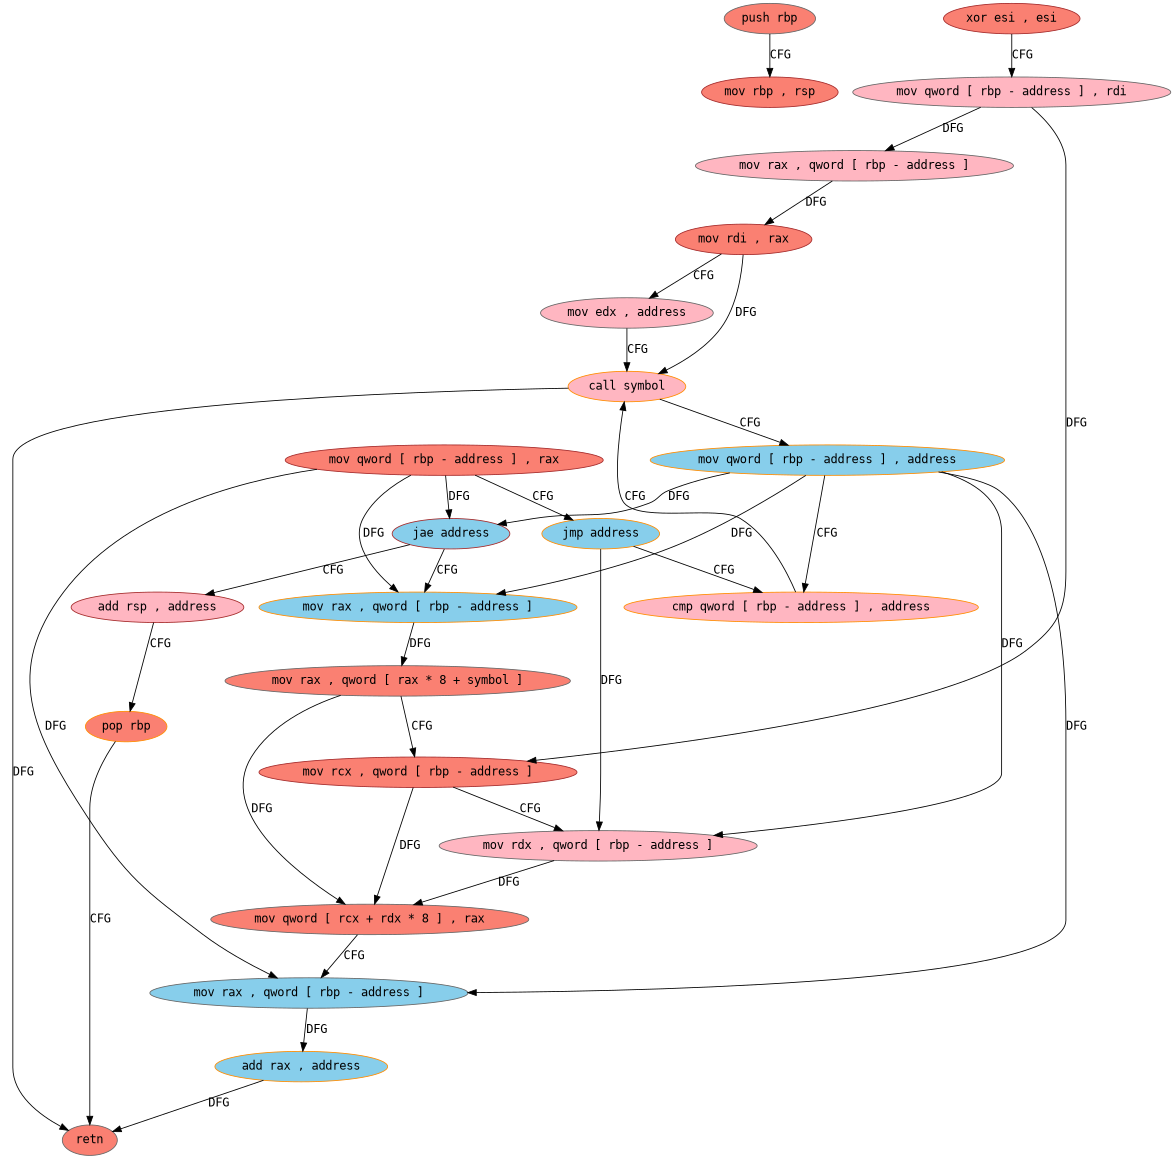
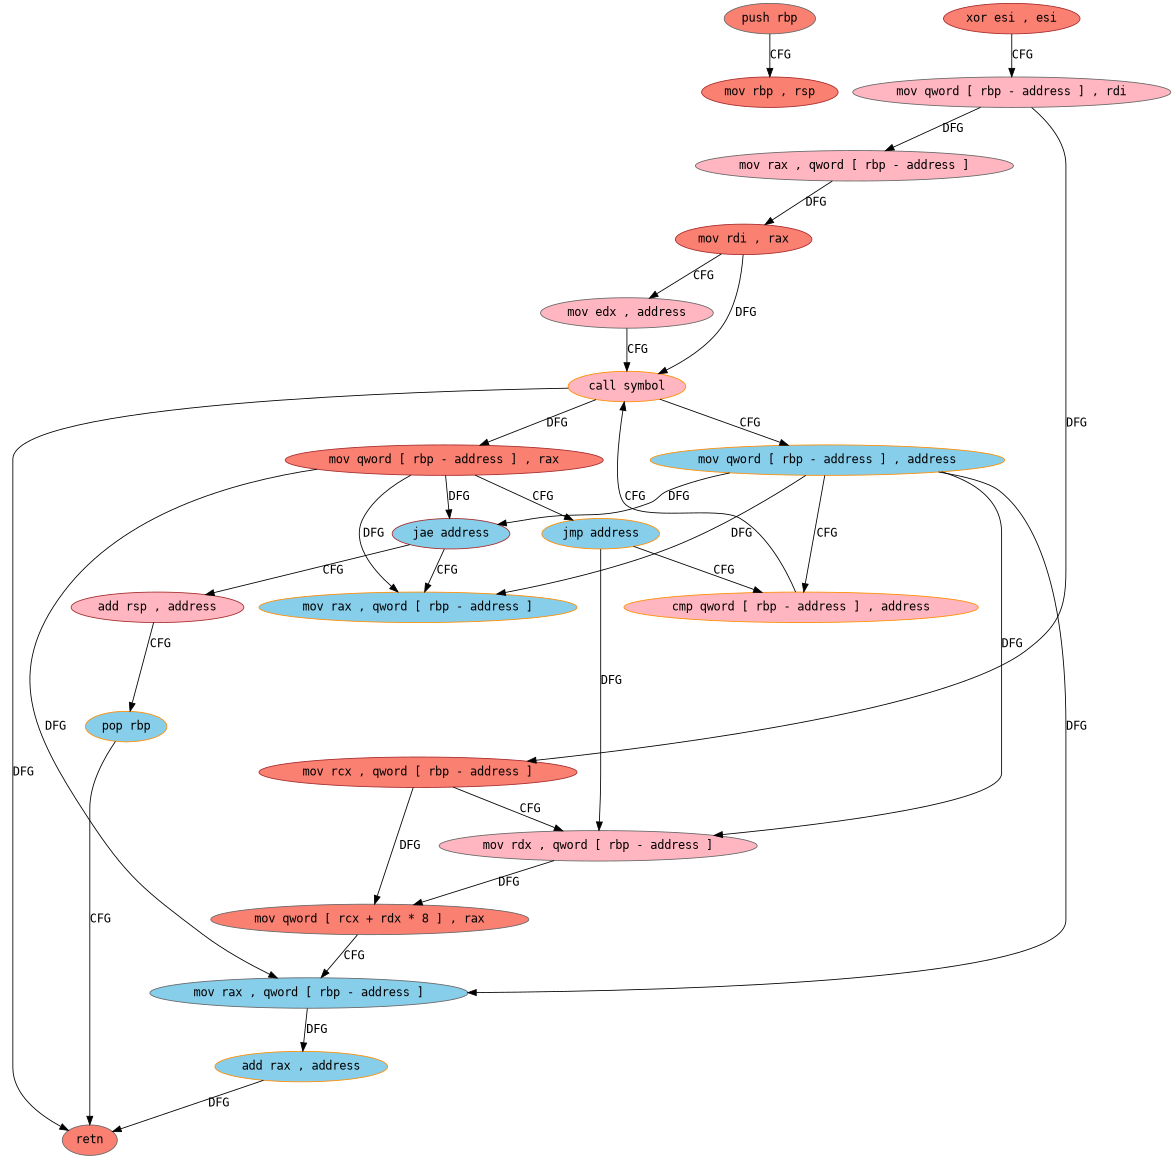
none -> (542, 421)
(398, 681) -> none
(126, 727) -> (126, 727)
